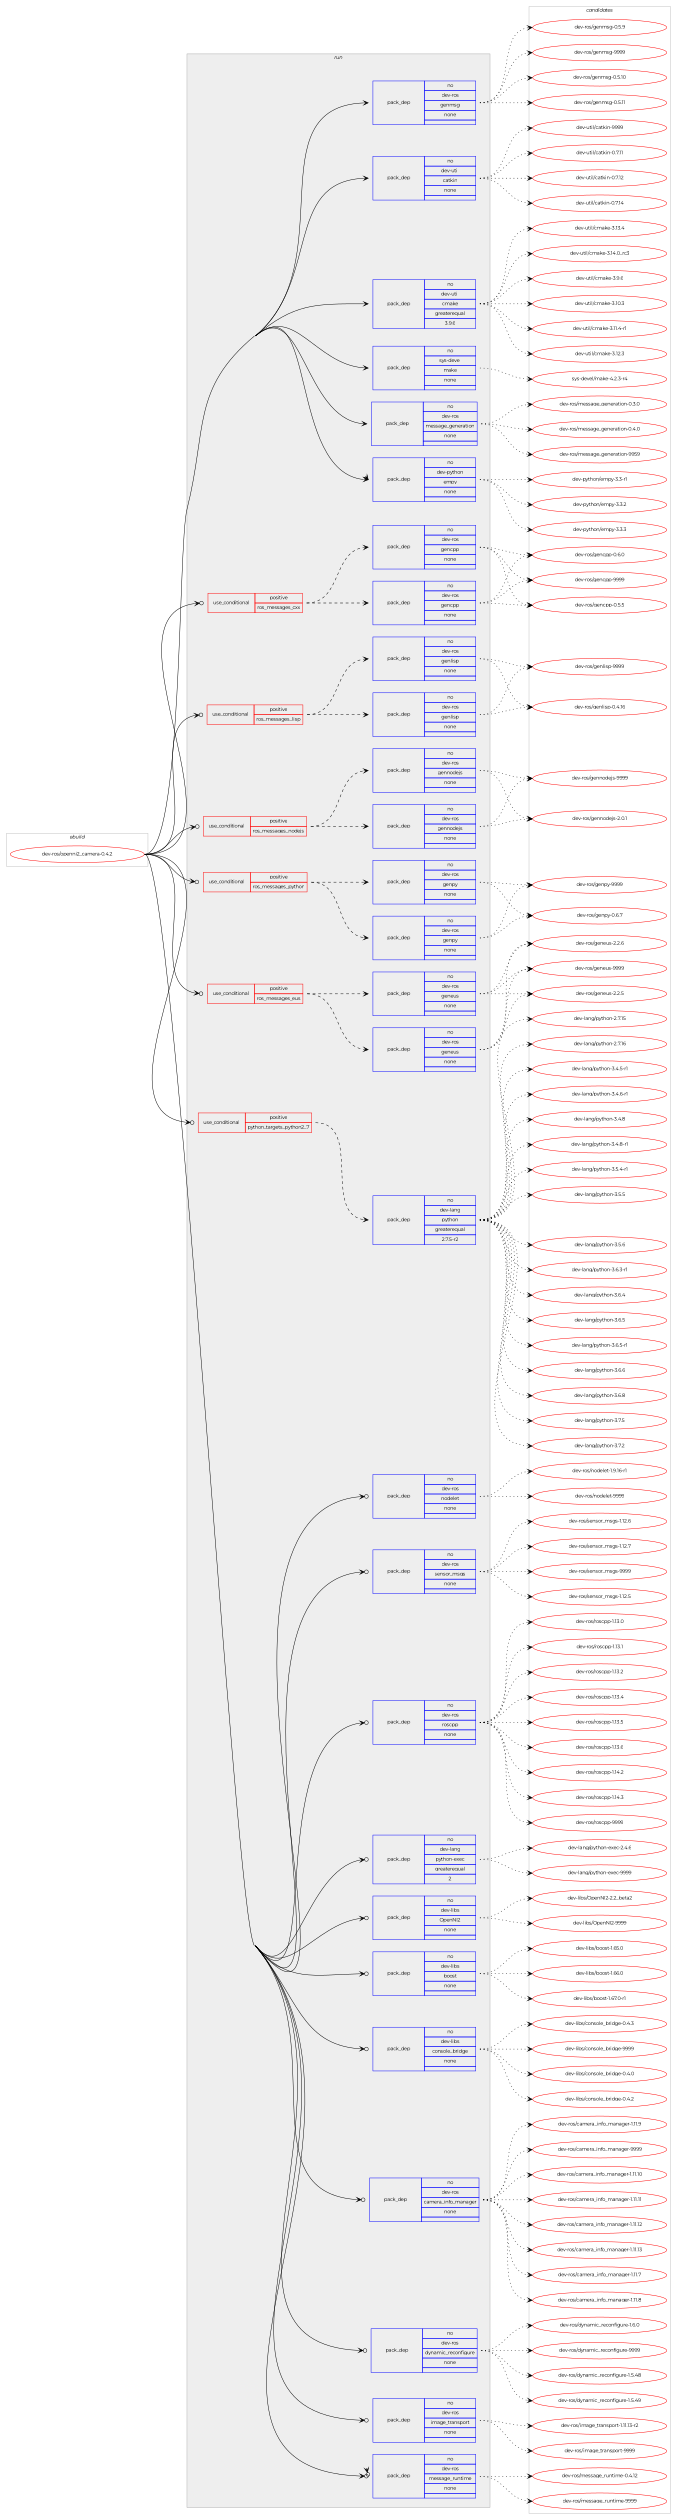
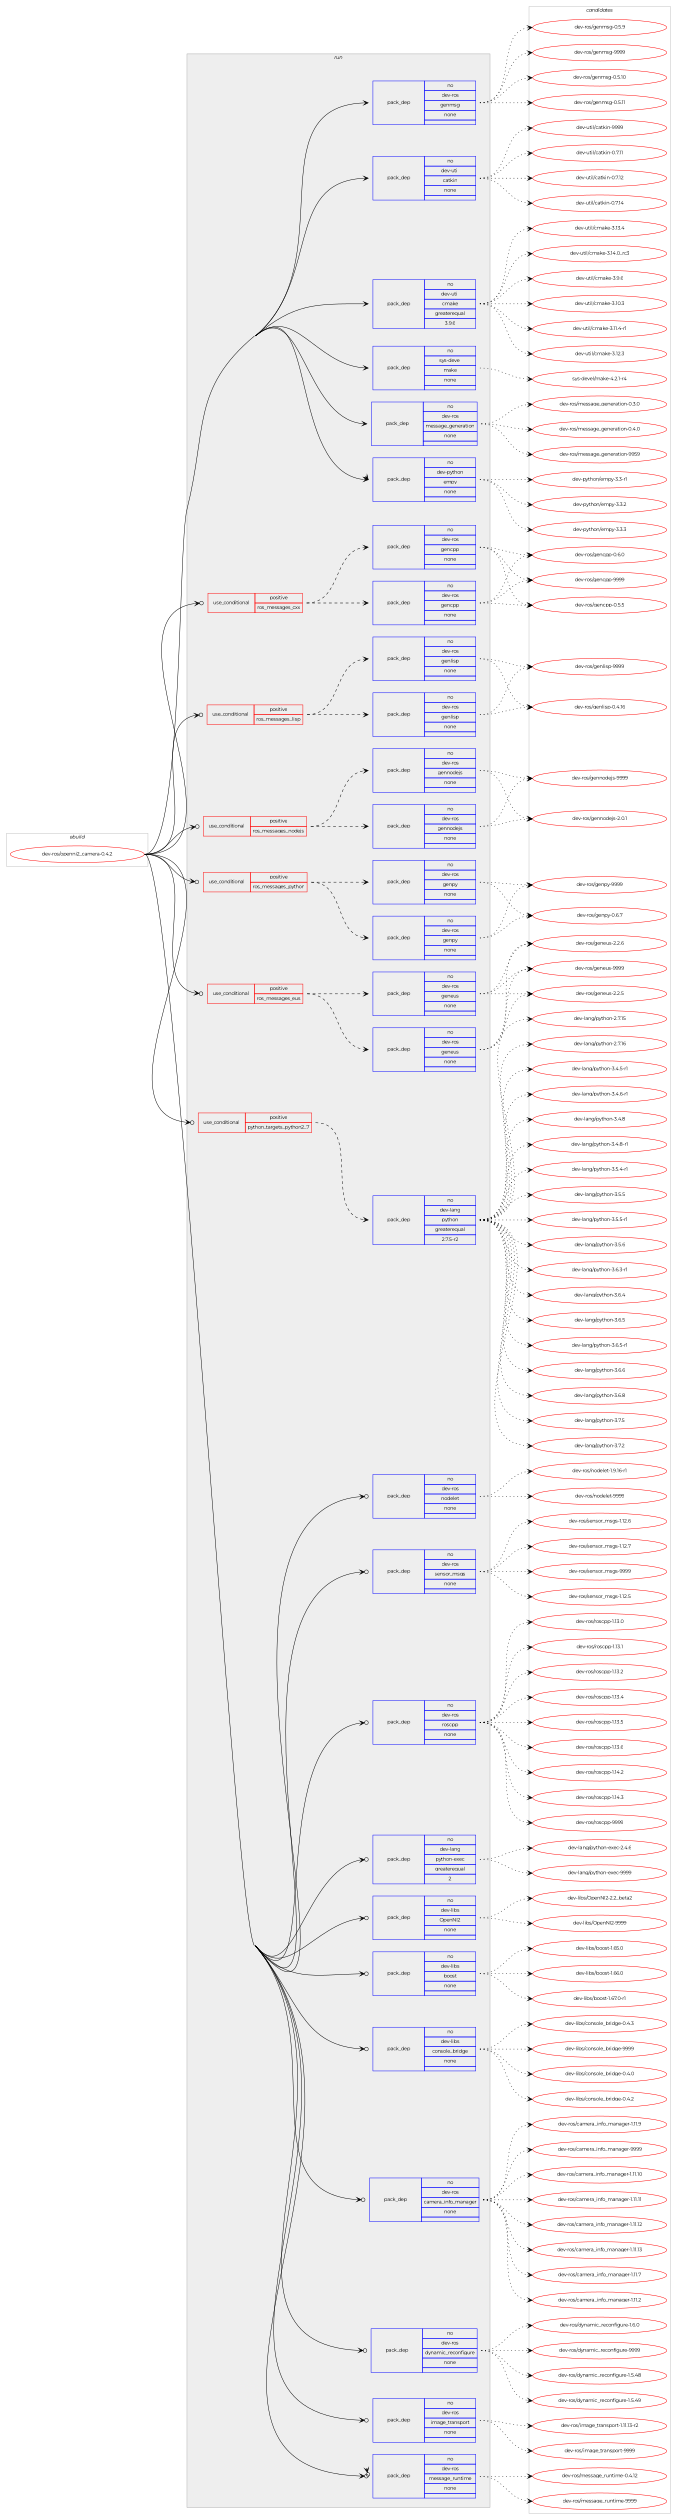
(600, 379) -> (600, 379)
none -> (600, 1220)
(600, 2300) -> (600, 2300)
